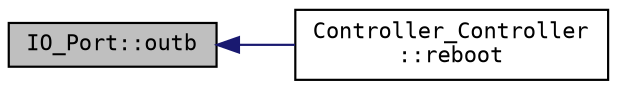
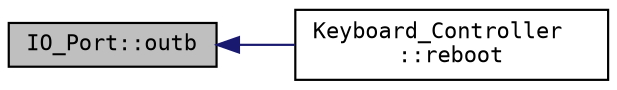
(452, 45) -> (452, 45)
